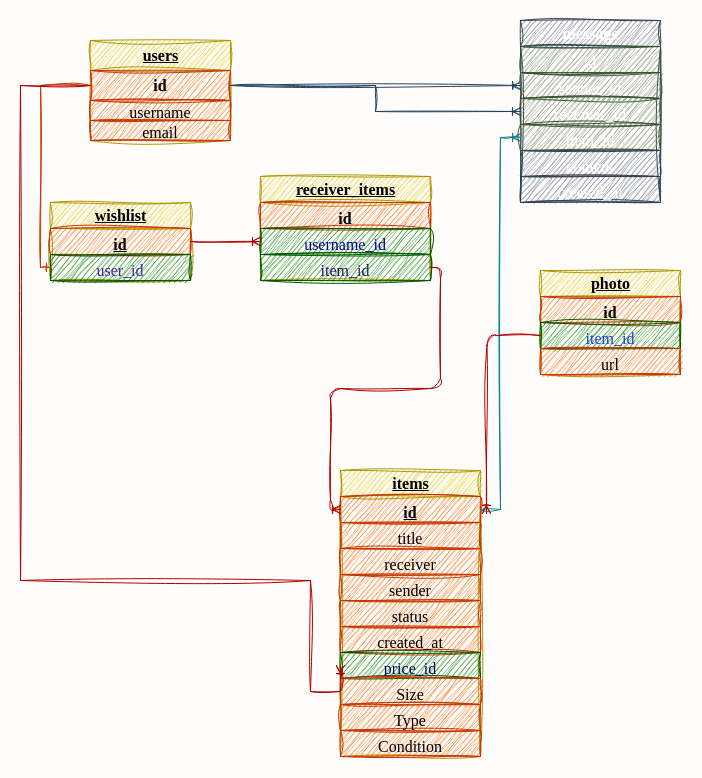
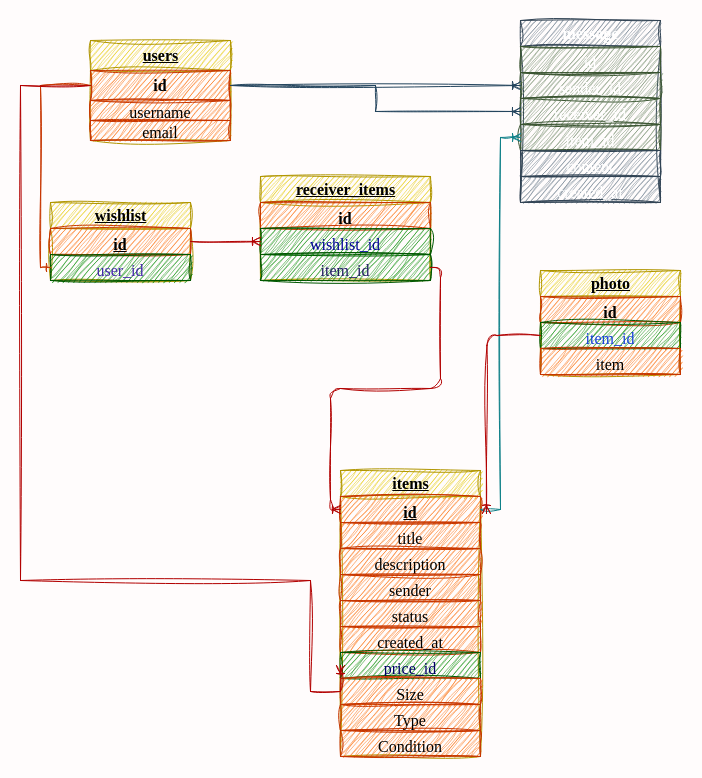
(346, 245) -> (346, 245)
(611, 365) -> (611, 365)
(411, 565) -> (411, 565)
